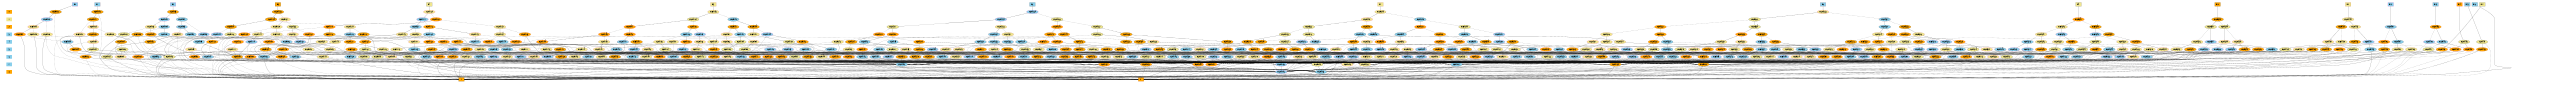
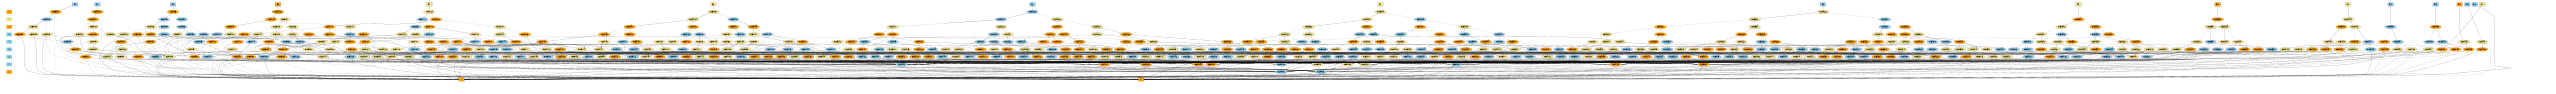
(1960, 49) -> (1960, 49)
